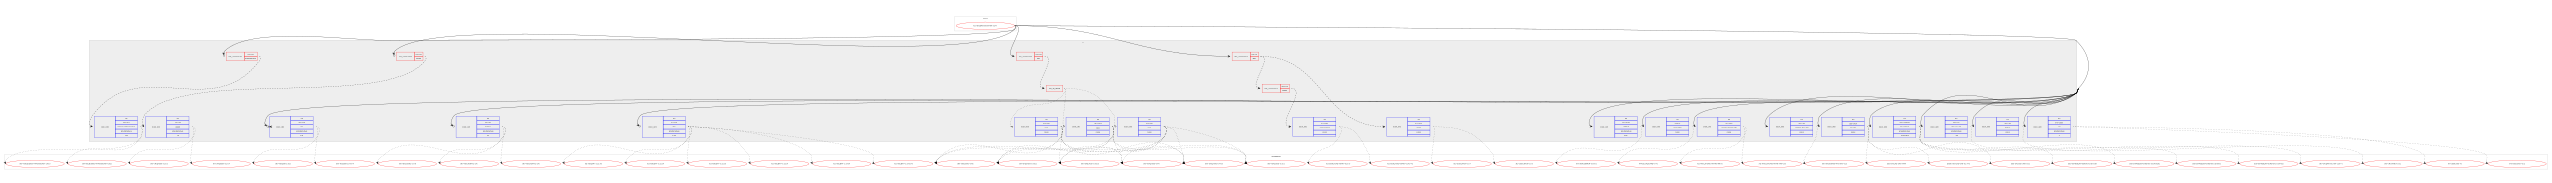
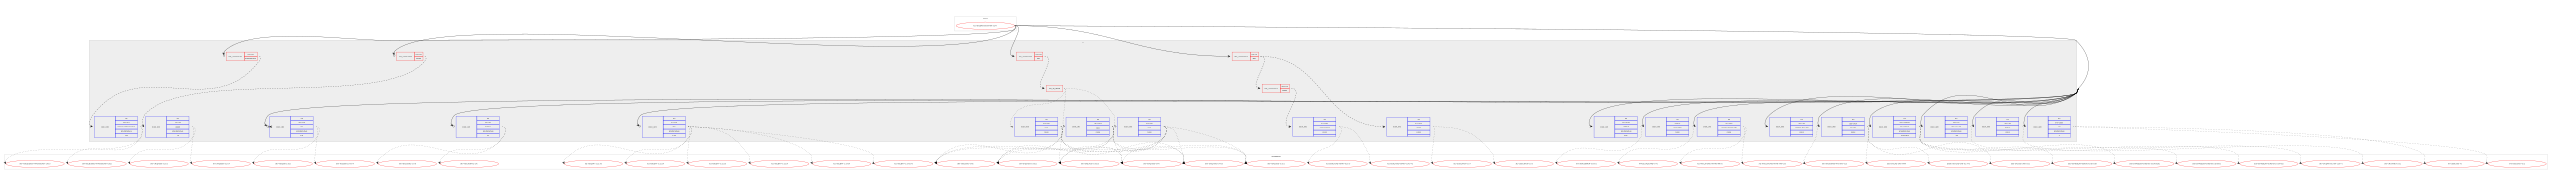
(531, 164) -> none
